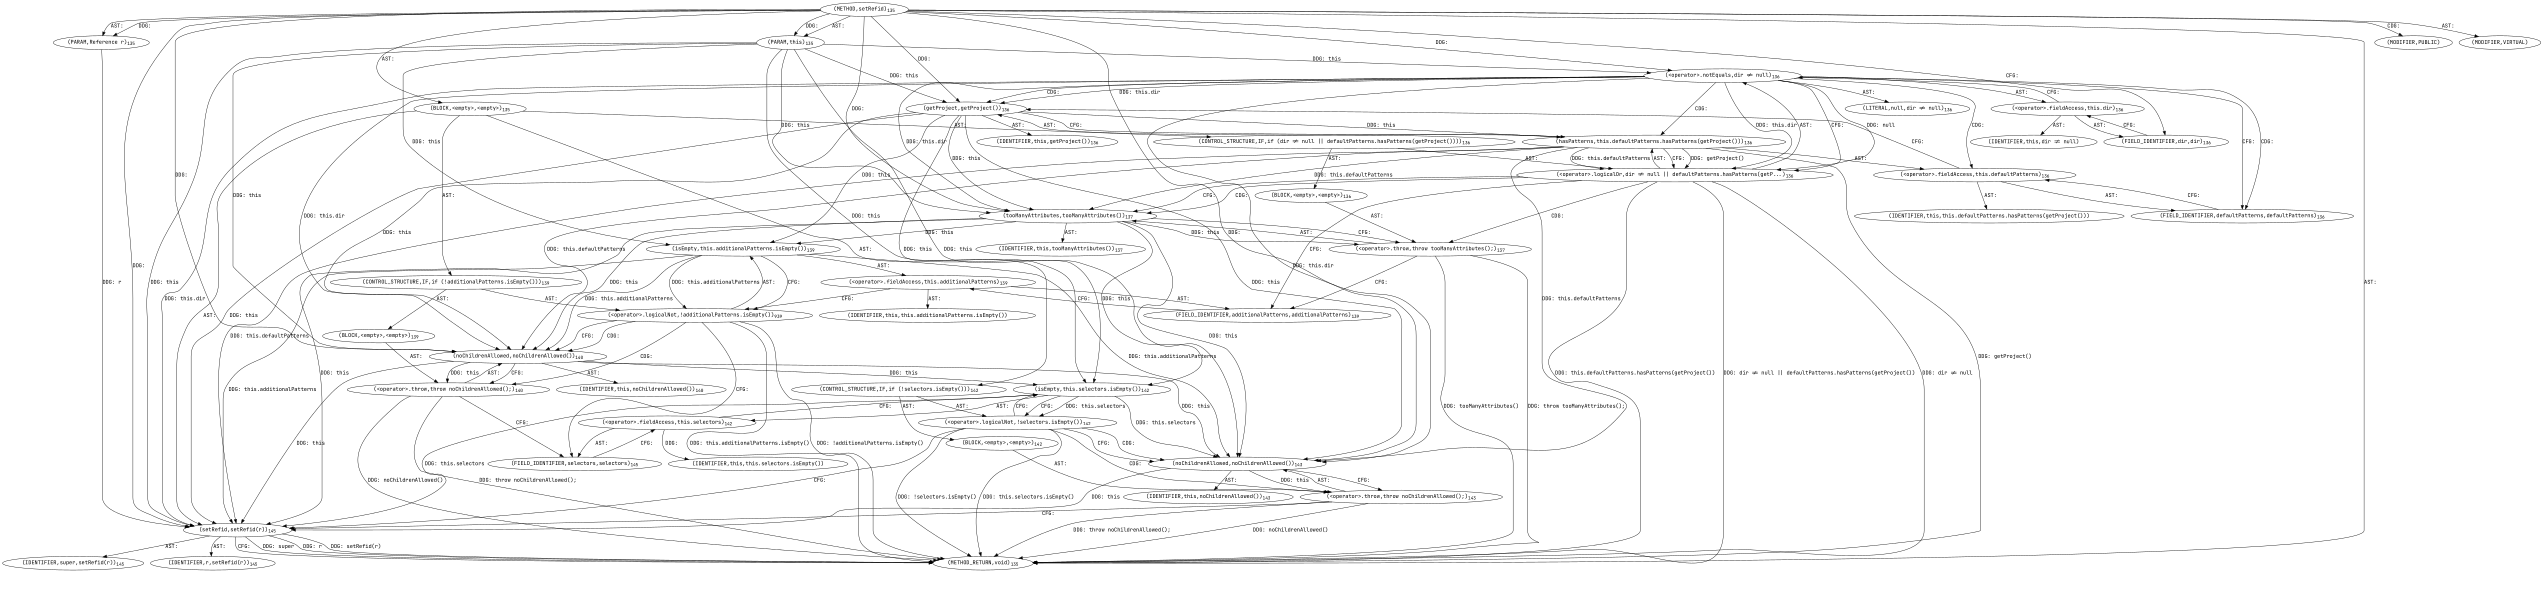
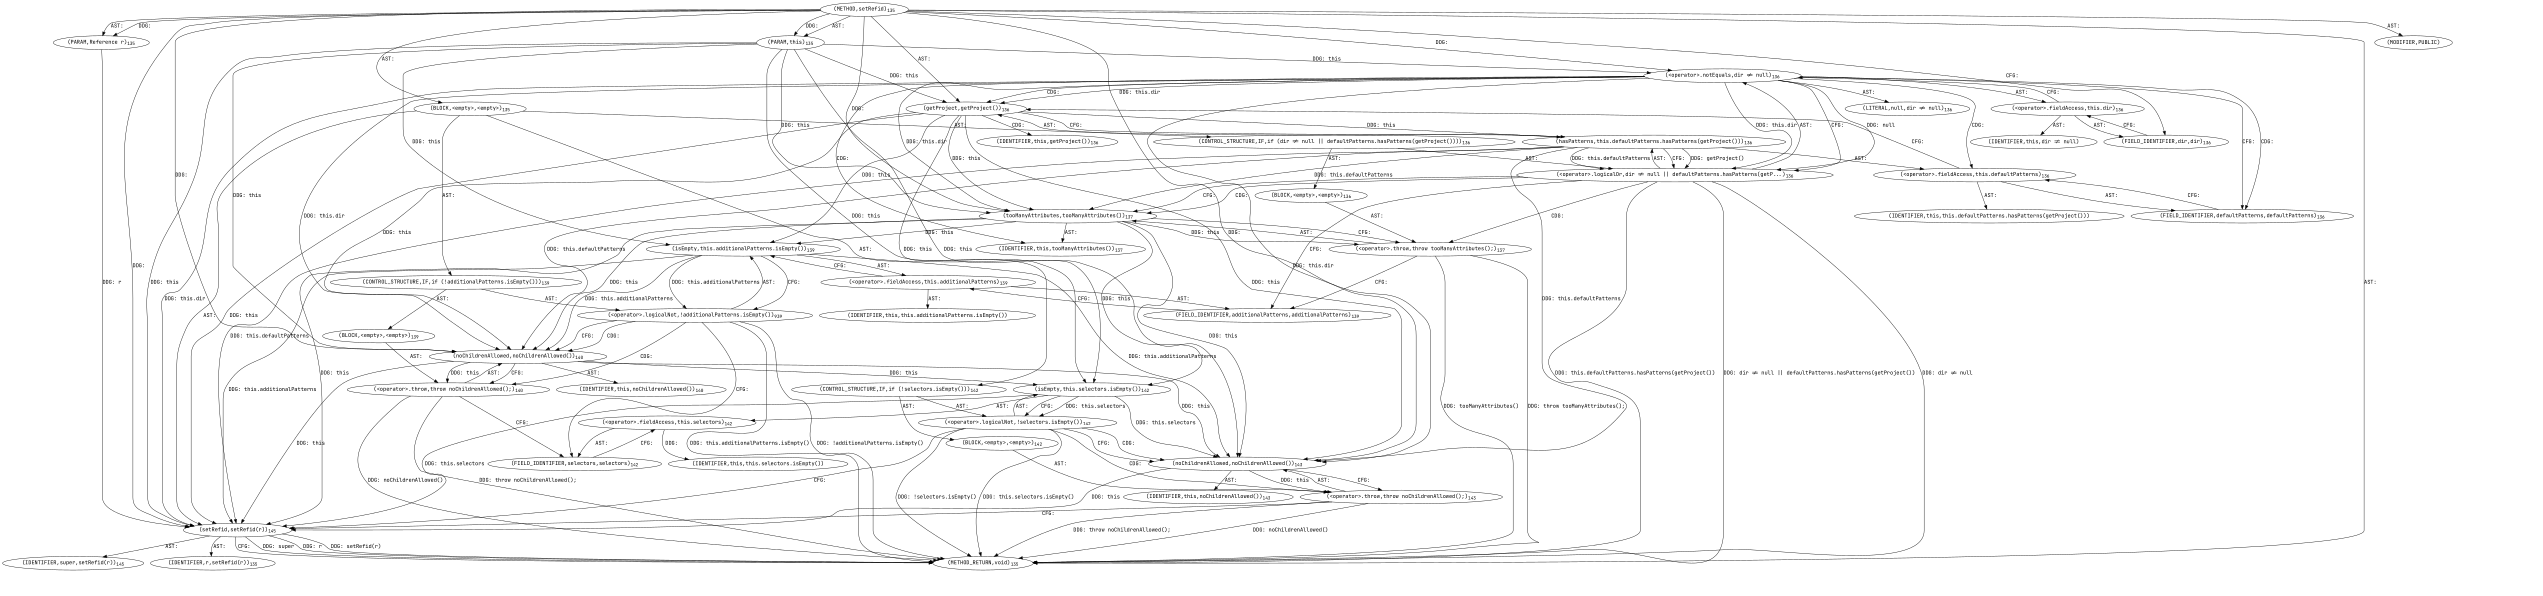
(2395, 26) -> (2395, 26)
(2500, 43) -> none
(926, 59) -> (926, 59)
(1690, 108) -> (929, 87)
(1020, 125) -> (1020, 125)
(820, 299) -> (828, 268)
(876, 404) -> none
(1024, 406) -> (1024, 406)
(634, 463) -> (634, 463)
(1822, 550) -> none
(254, 563) -> (254, 563)
